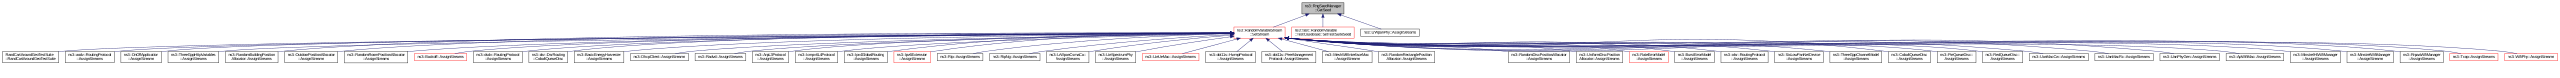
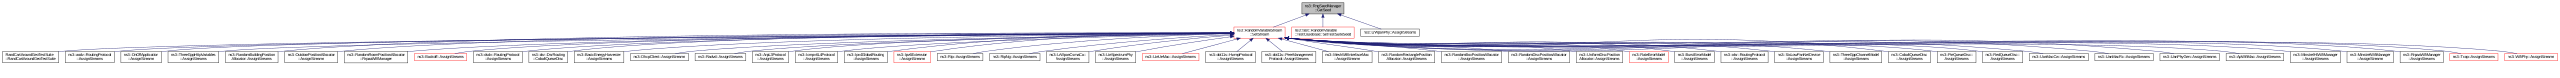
(376, 57) -> (376, 57)
none -> (1472, 57)
